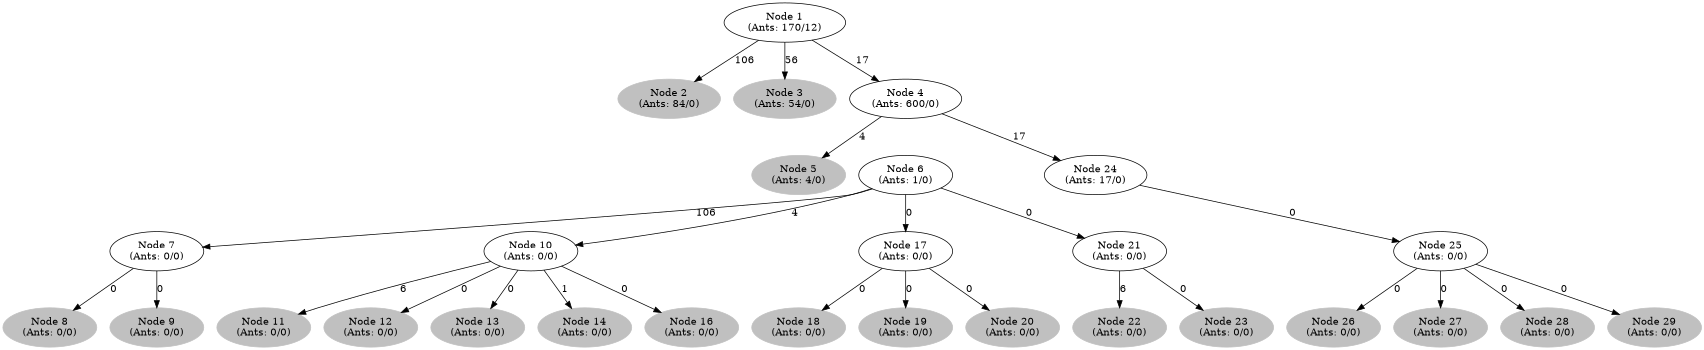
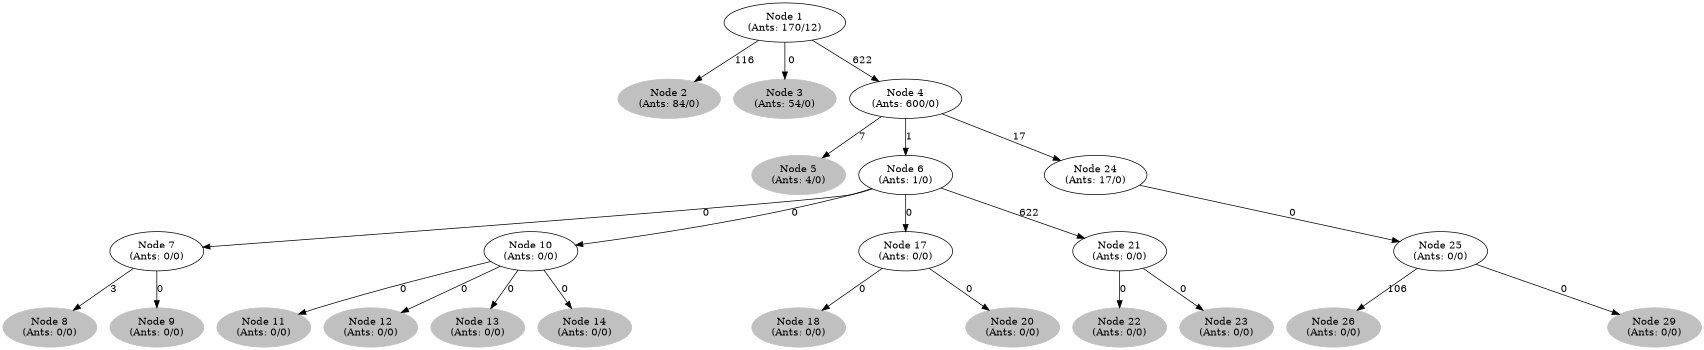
(745, 61) -> (745, 61)
(792, 61) -> (792, 61)
(863, 61) -> (863, 61)
none -> (906, 133)
(863, 137) -> (863, 137)
(706, 213) -> (706, 213)
(795, 213) -> (795, 213)
(1029, 213) -> (1029, 213)
(114, 289) -> (114, 289)
(404, 289) -> (404, 289)
(565, 289) -> (565, 289)
(1123, 289) -> (1123, 289)
(1398, 289) -> (1398, 289)
(692, 327) -> none
(906, 327) -> none
(1441, 327) -> none
(1548, 327) -> none
